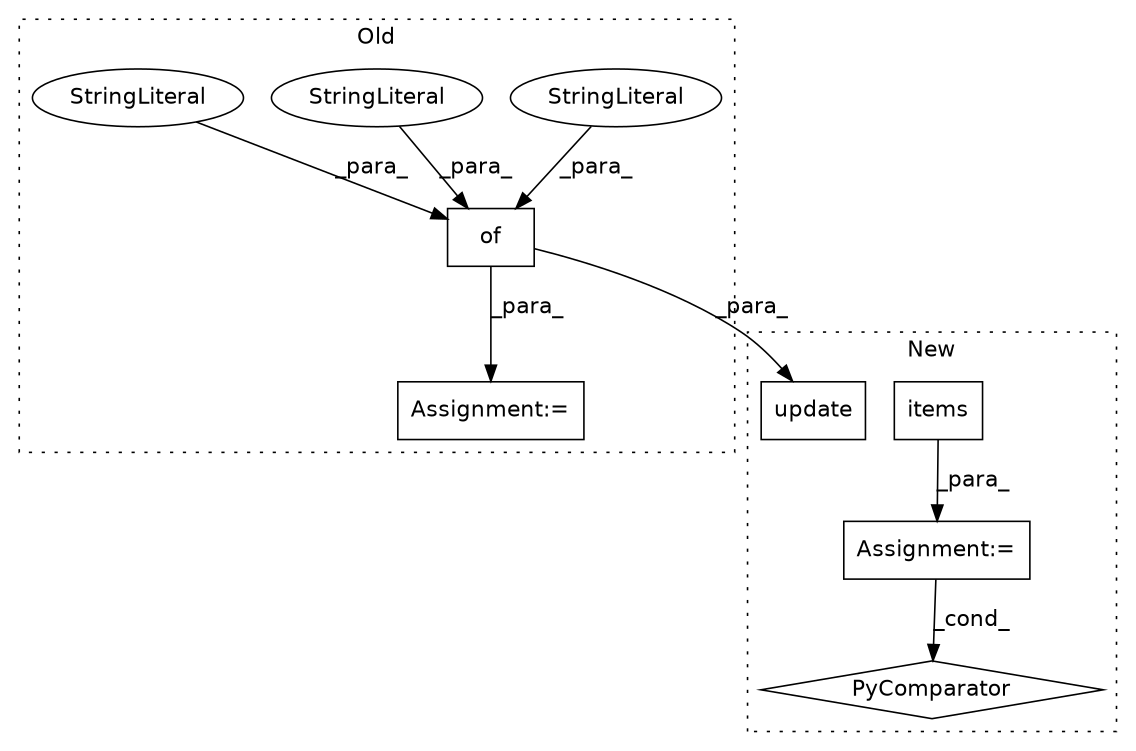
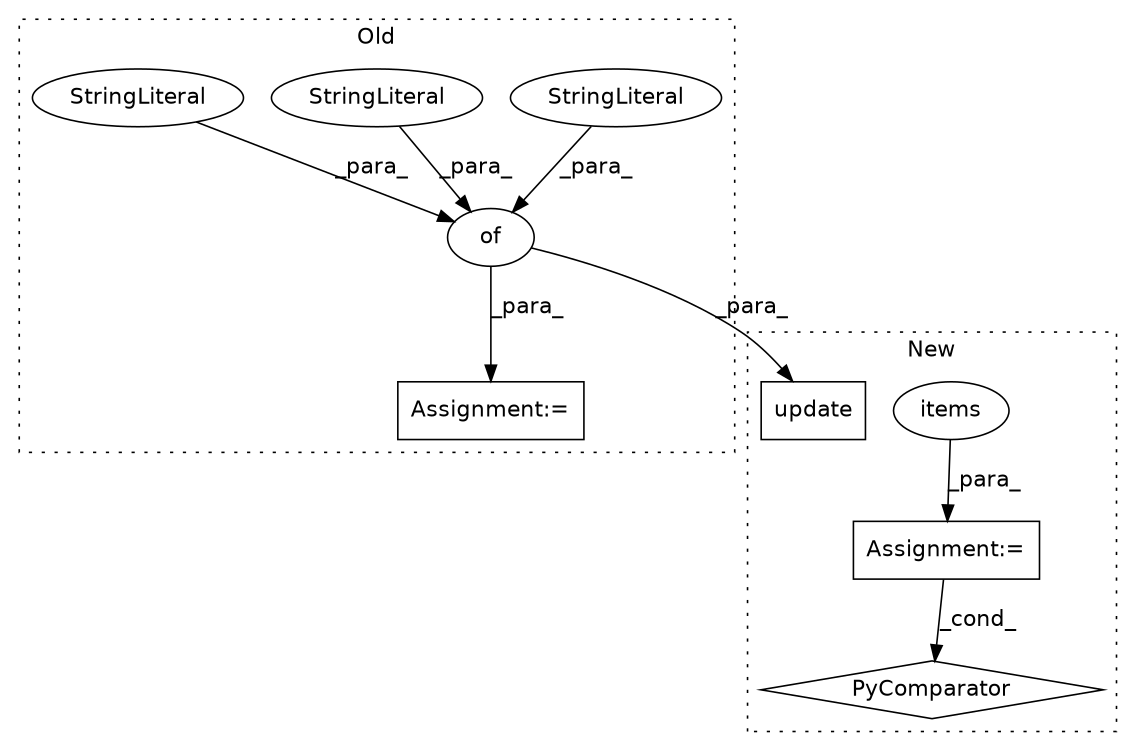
(491, 237) -> (491, 237)
(938, 411) -> (951, 411)
